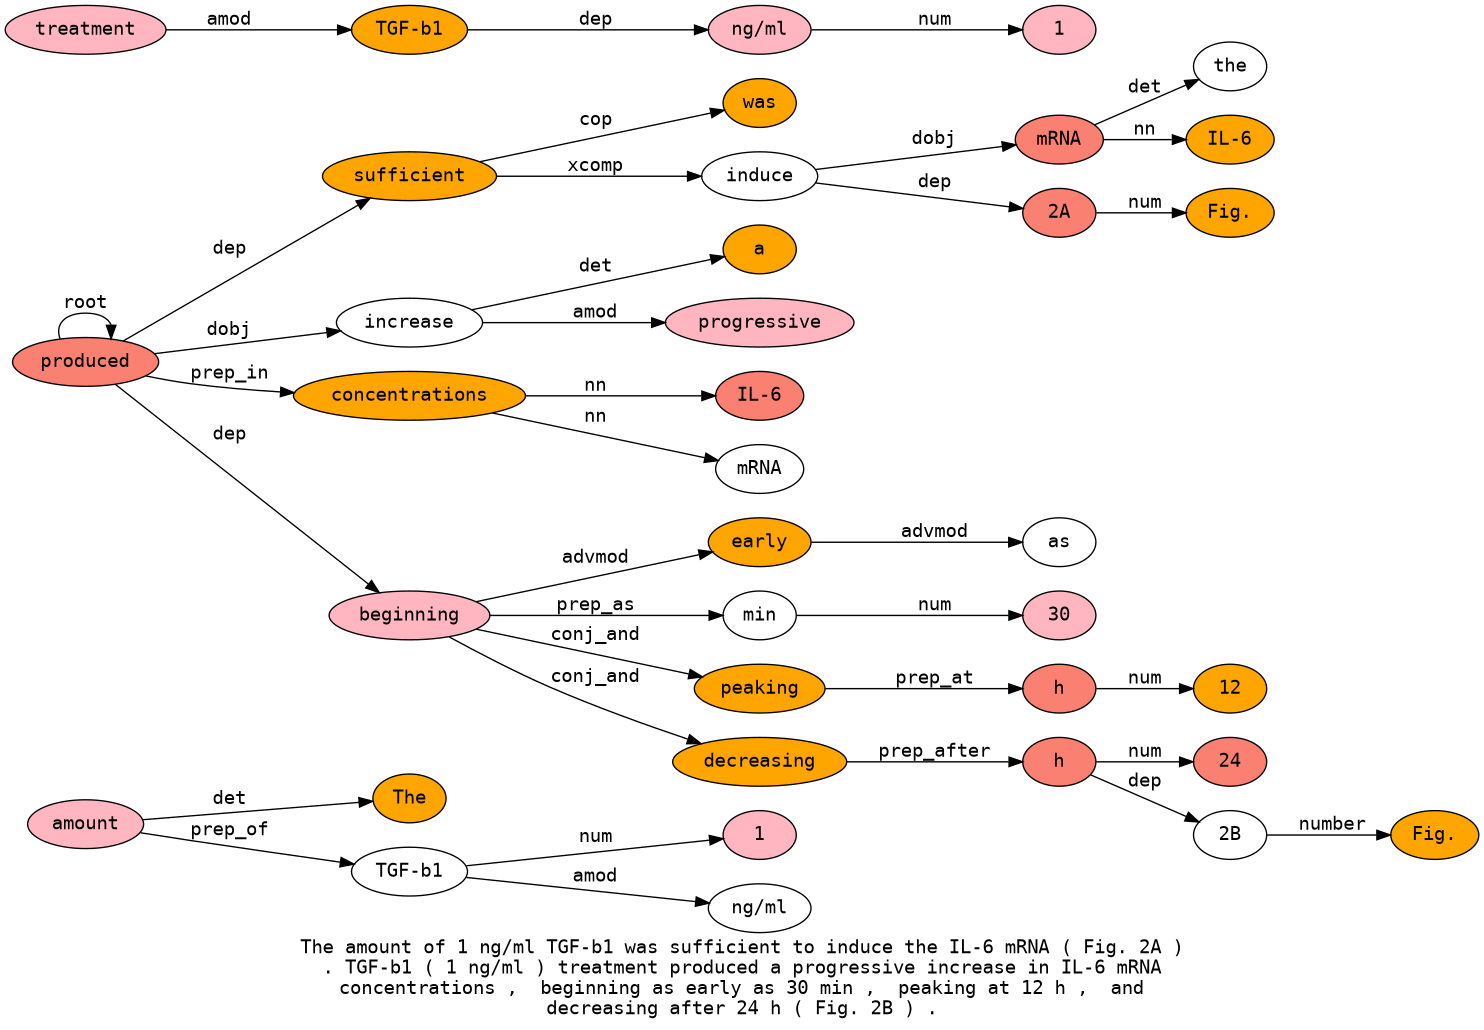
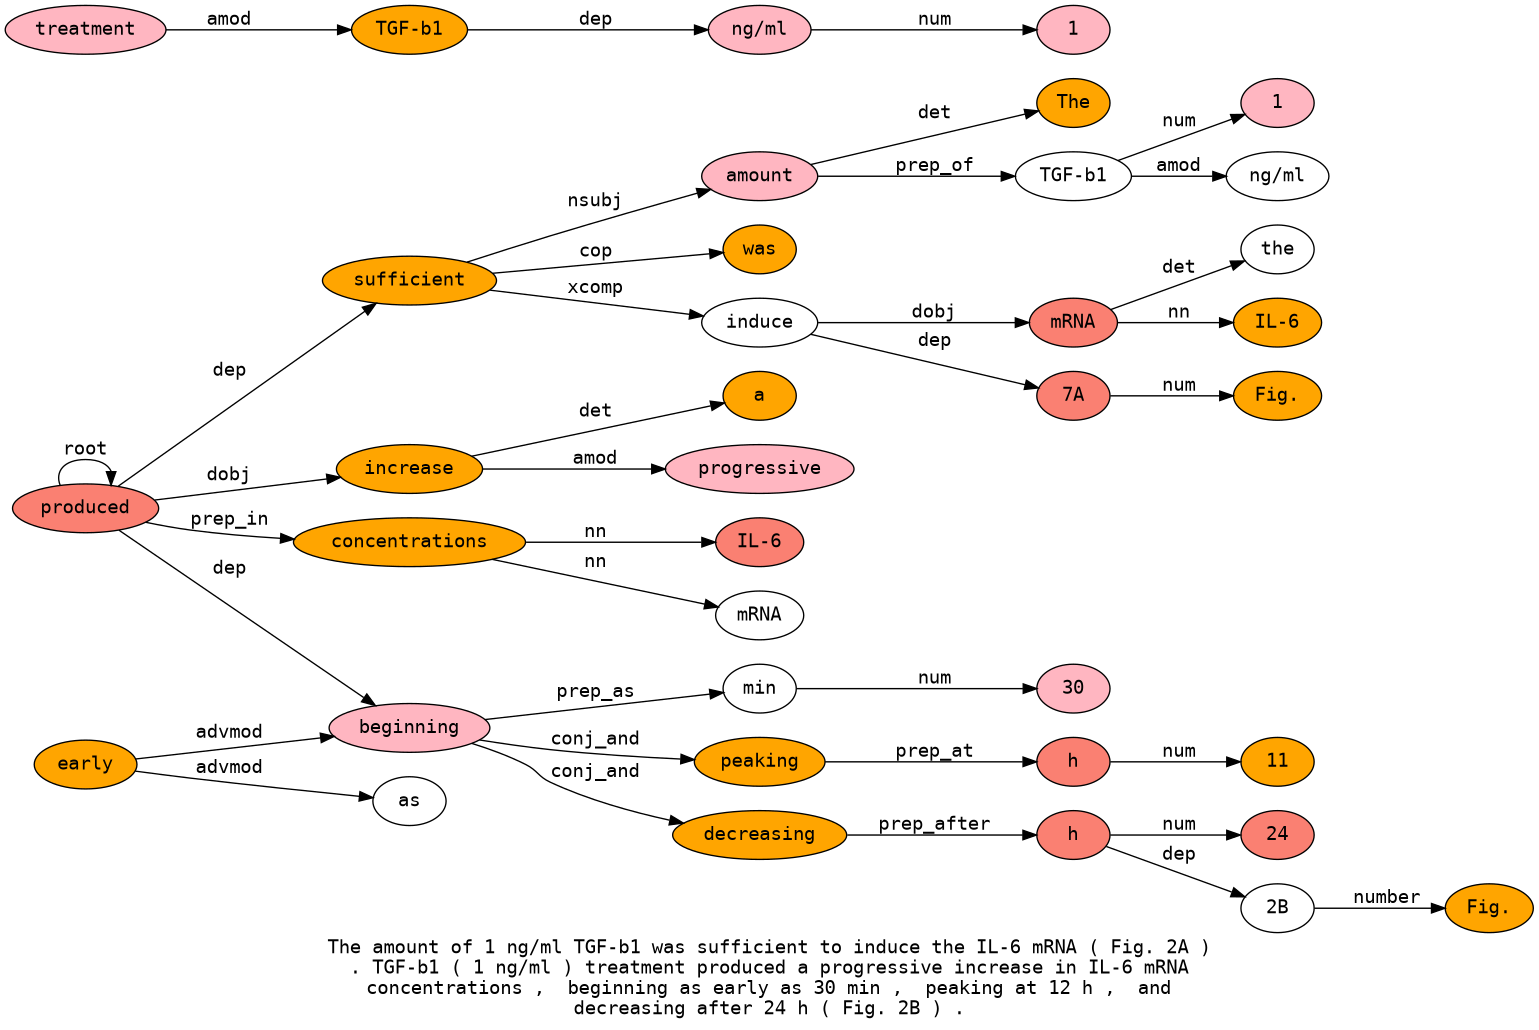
(1059, 213) -> (1073, 396)
none -> (582, 226)
(409, 323) -> (409, 469)
(588, 578) -> (228, 748)
(1230, 689) -> (1278, 762)
